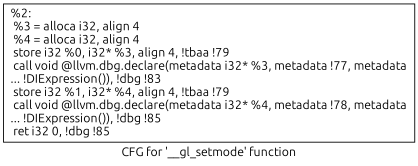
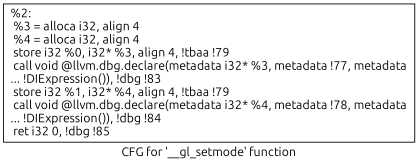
(86, 119) -> (86, 119)
